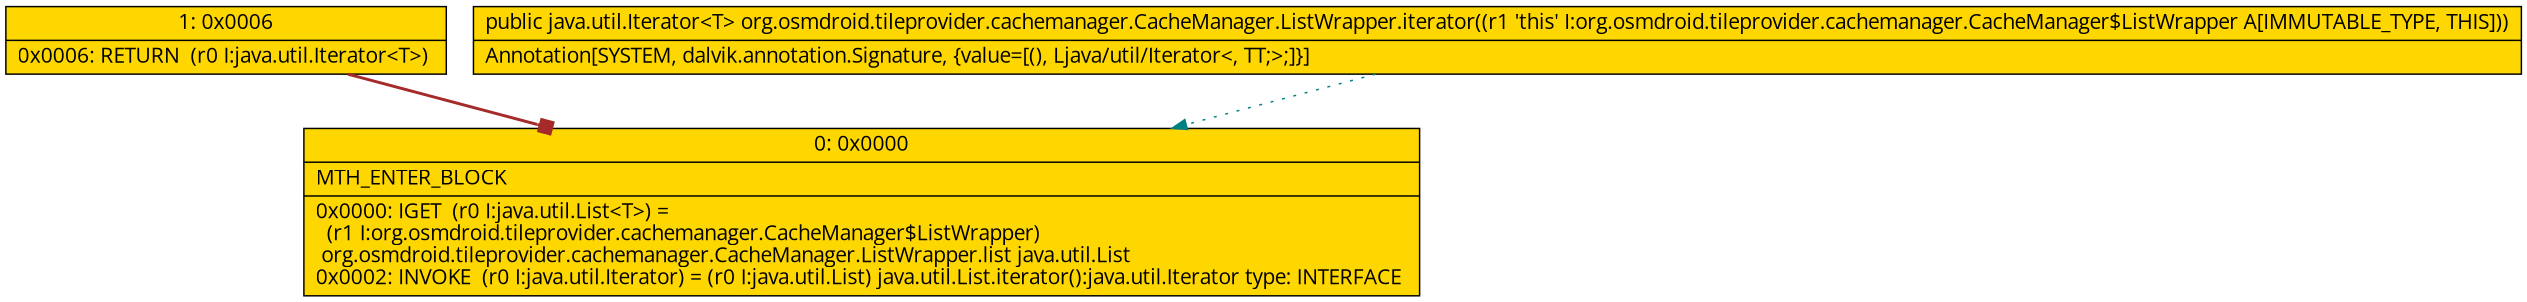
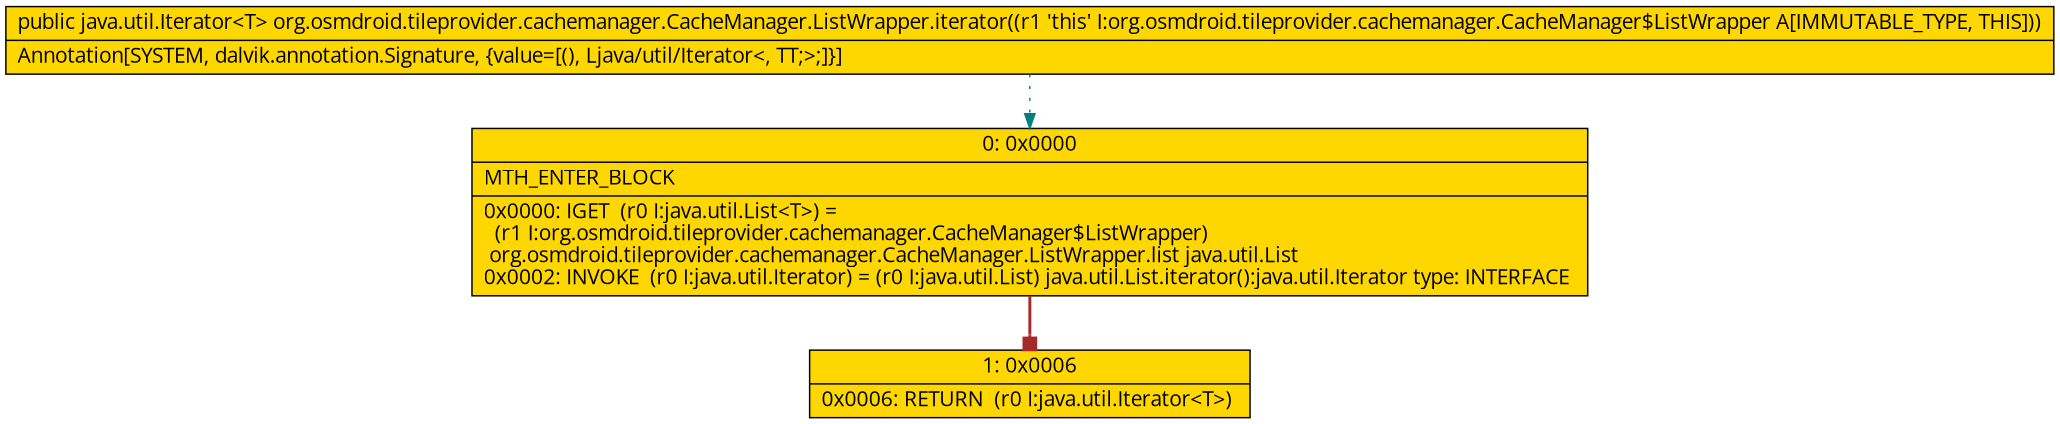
(443, 99) -> (1030, 315)
